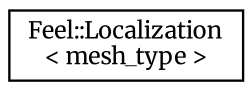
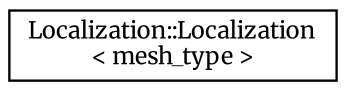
(126, 46) -> (173, 46)
